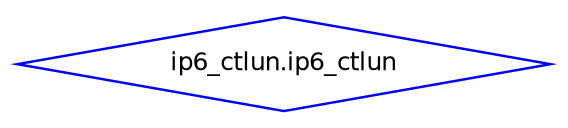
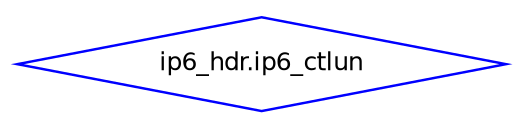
(284, 64) -> (262, 64)
